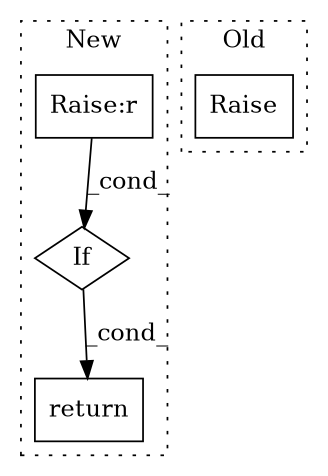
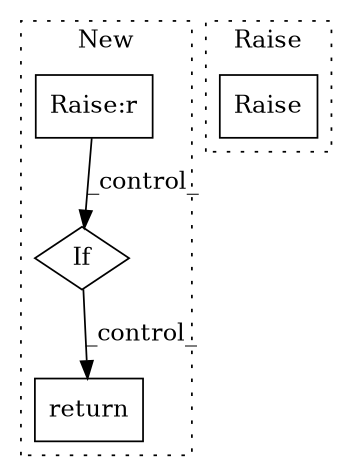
(244, 41) -> (269, 41)
(129, 182) -> (143, 182)
(127, 334) -> (141, 334)
